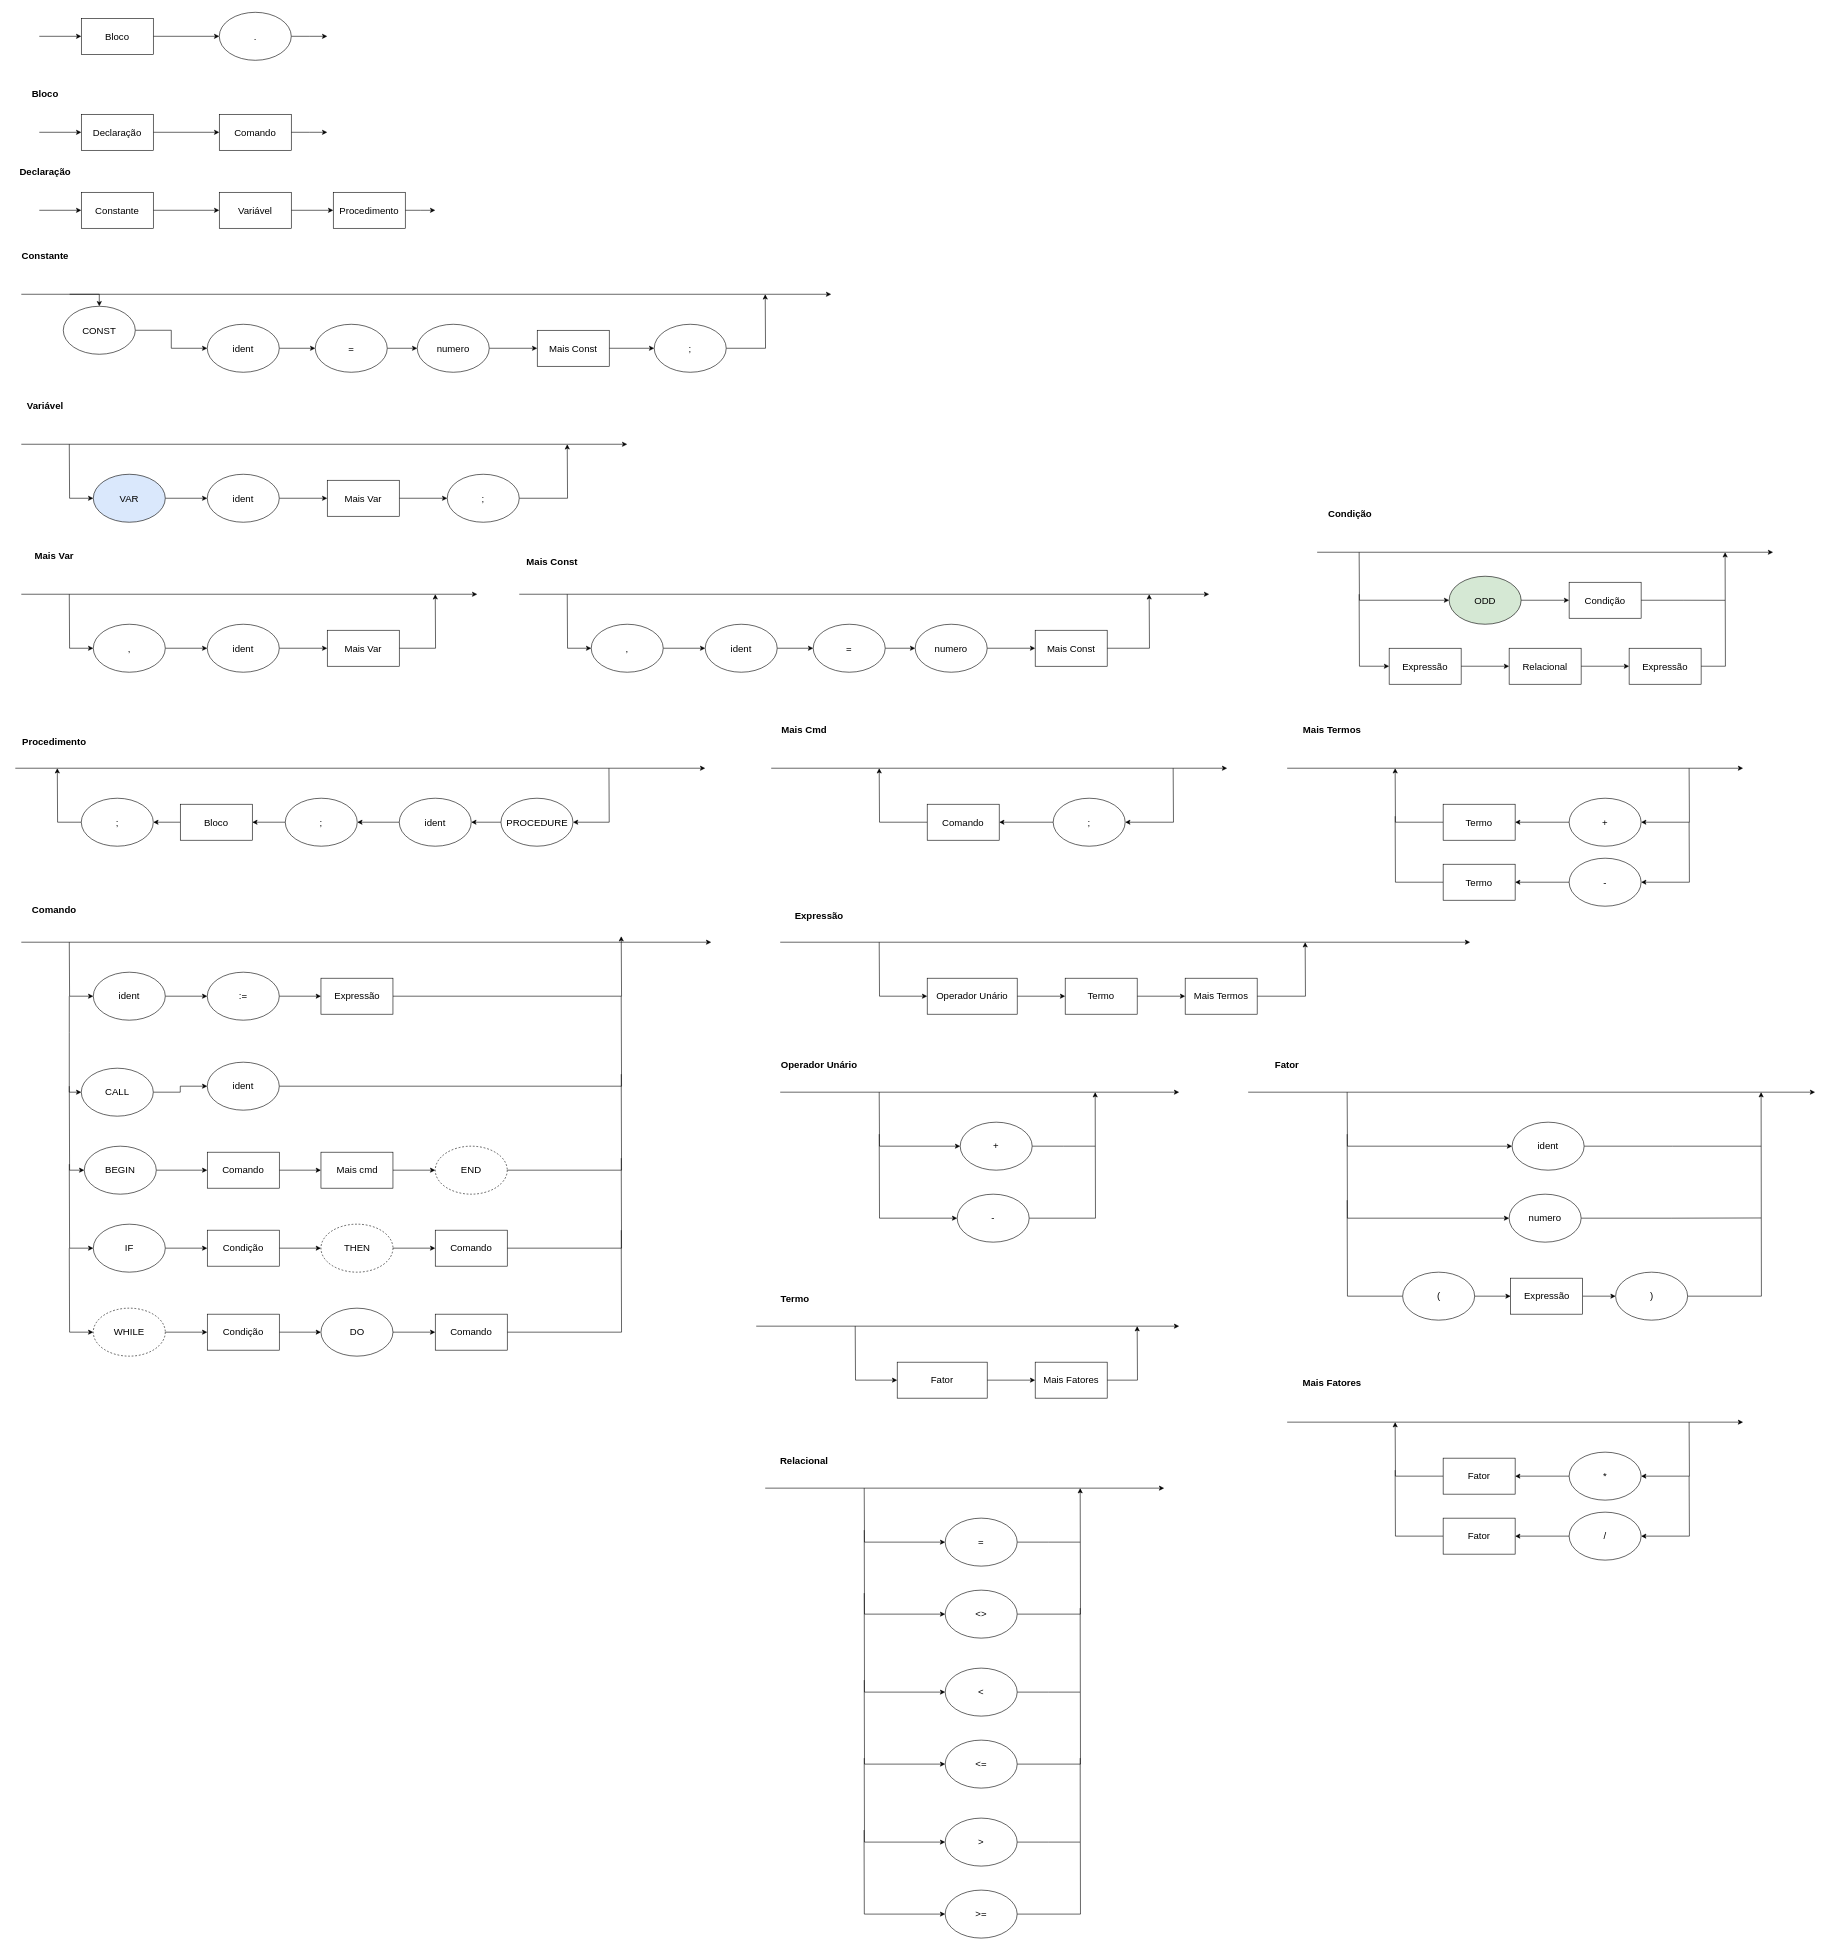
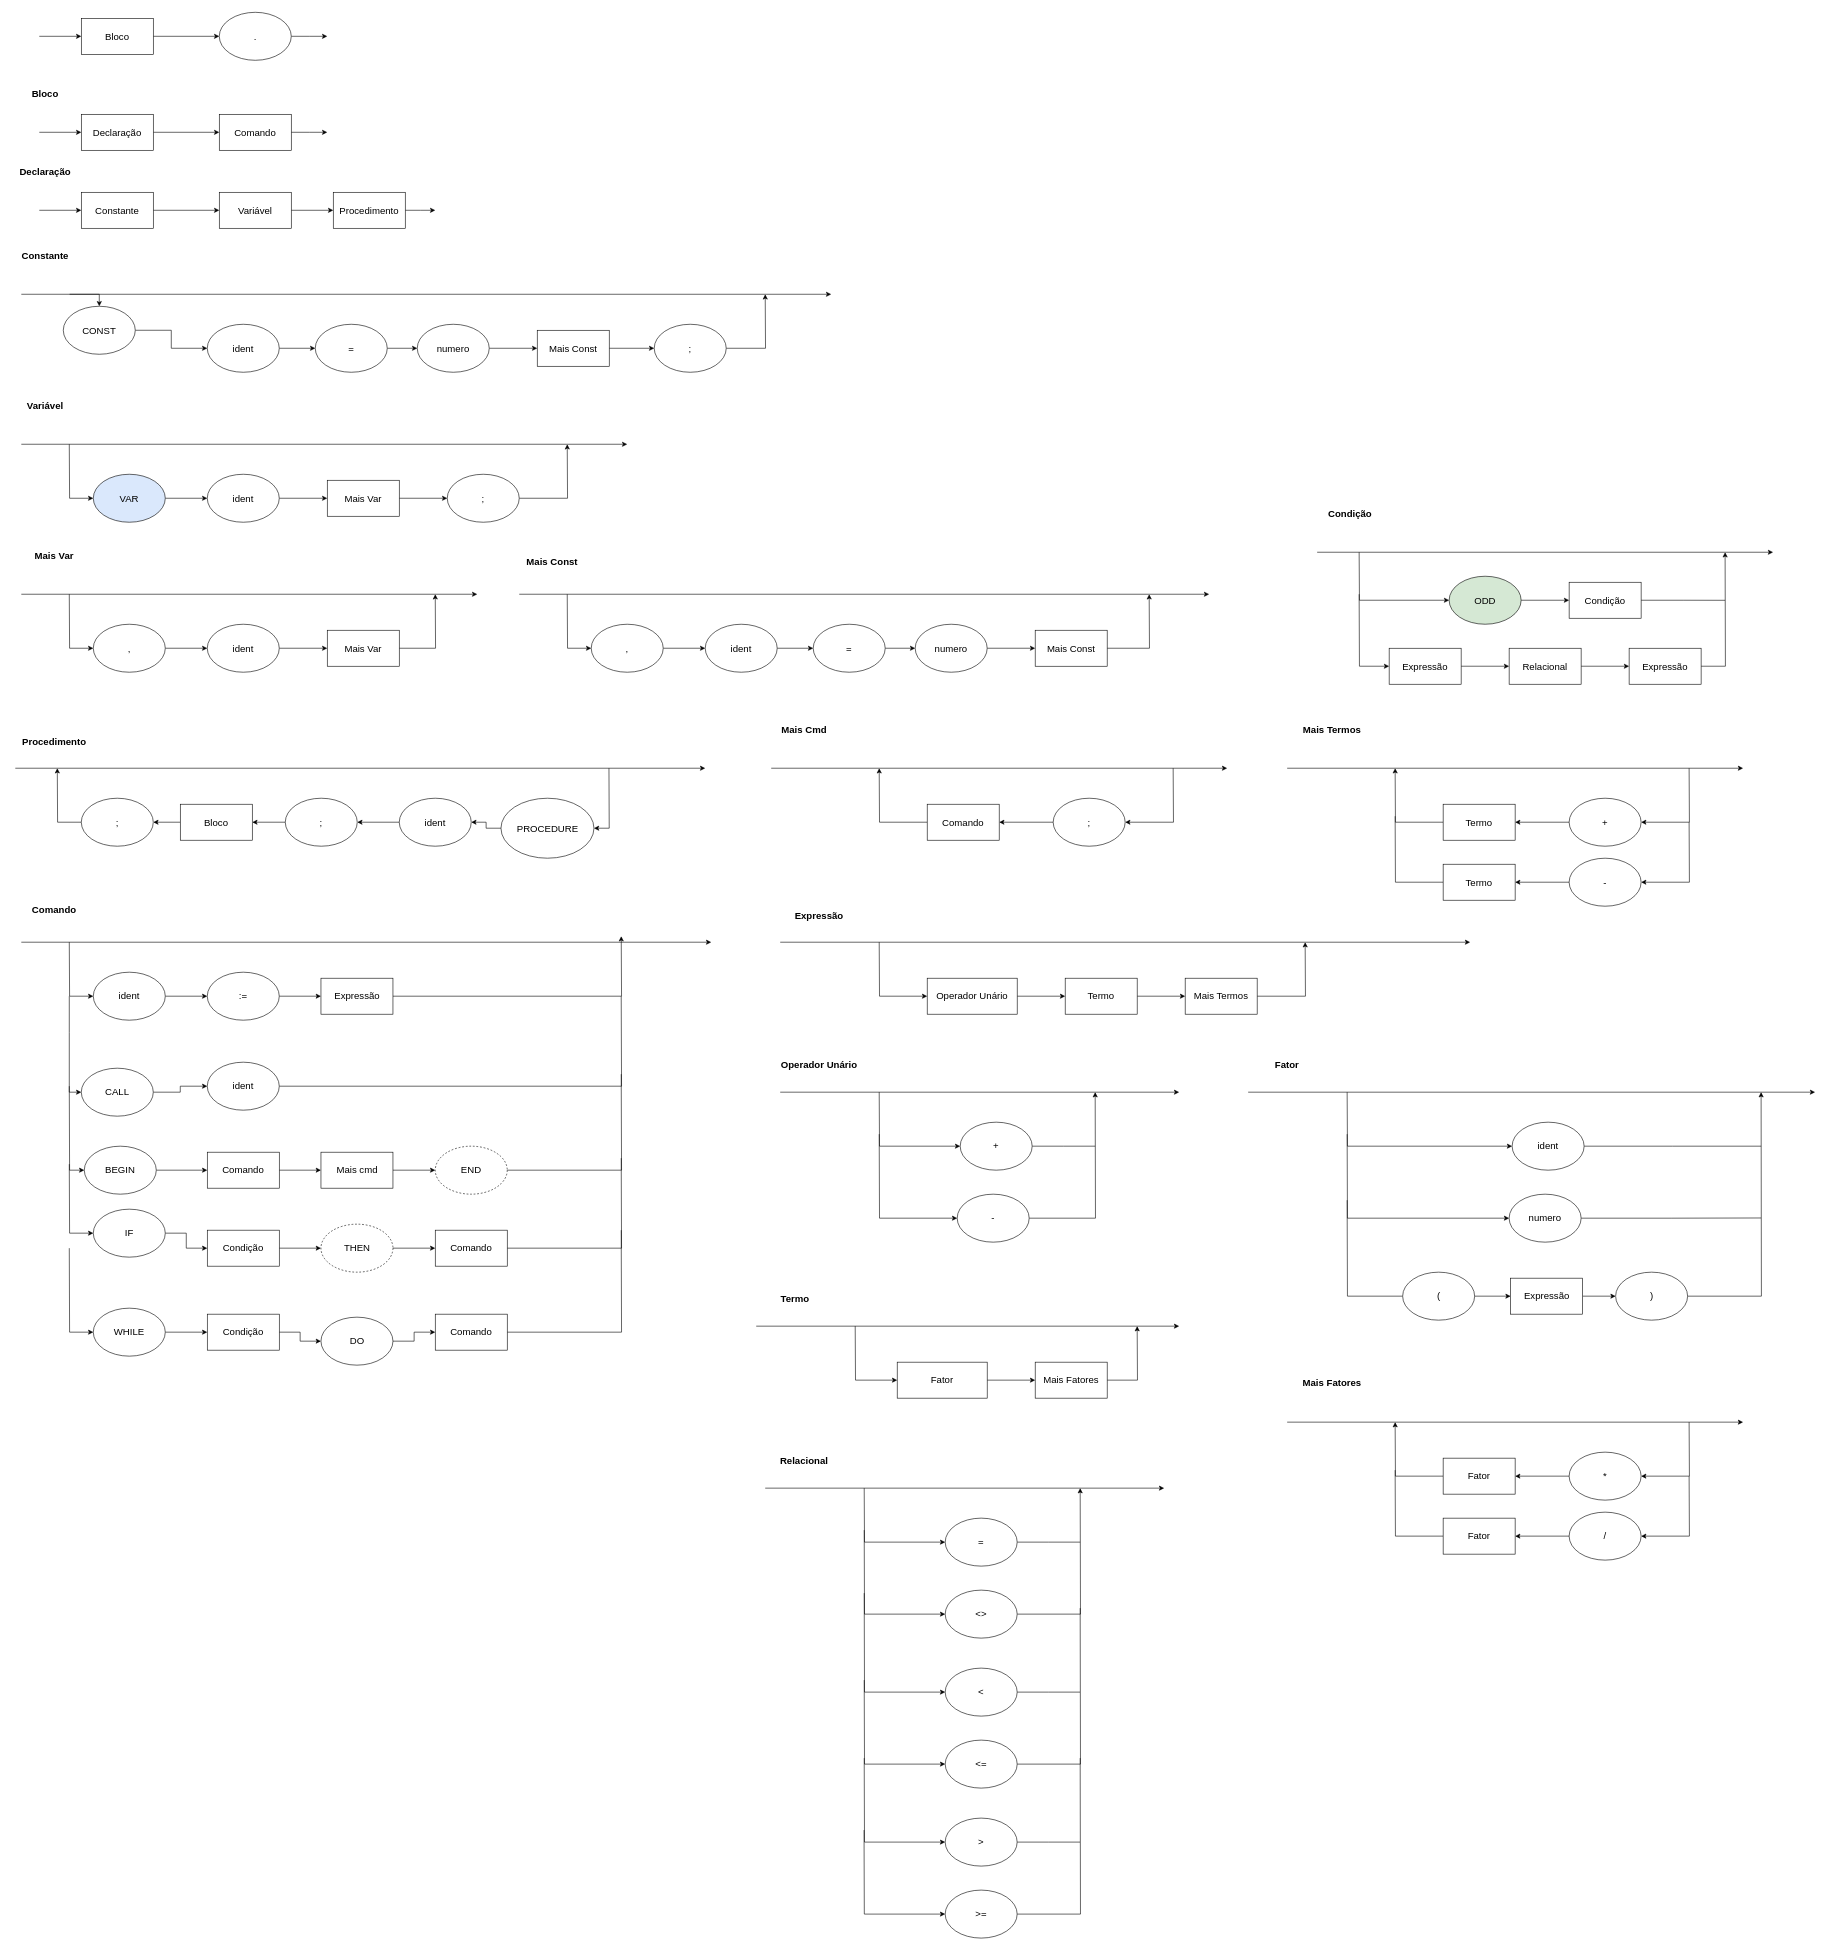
(537, 822) -> (548, 828)
(129, 1248) -> (129, 1233)
(129, 1332) -> (129, 1332)
(357, 1332) -> (357, 1341)
